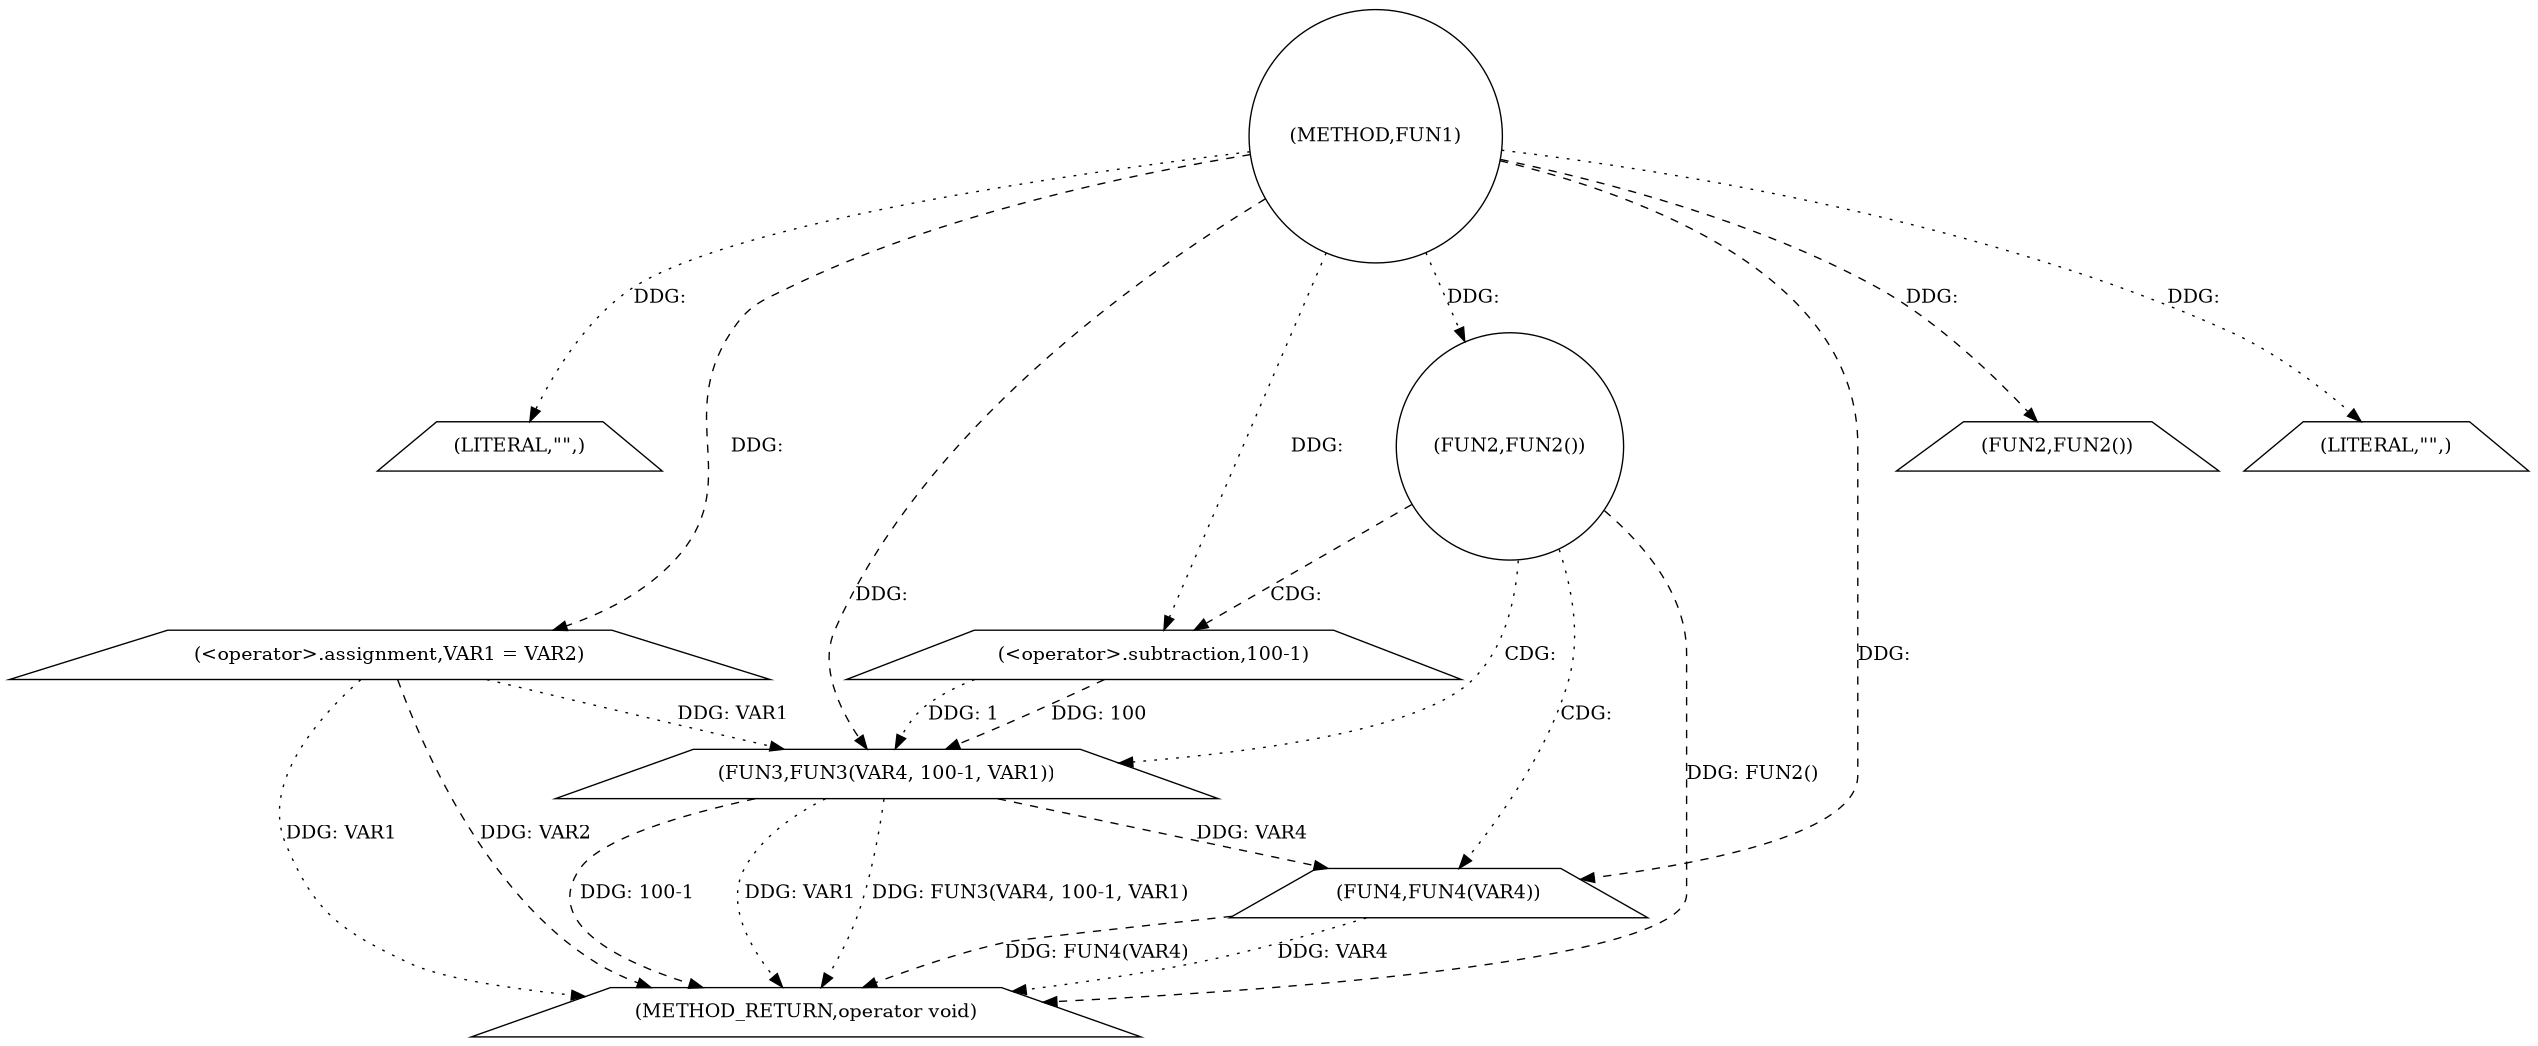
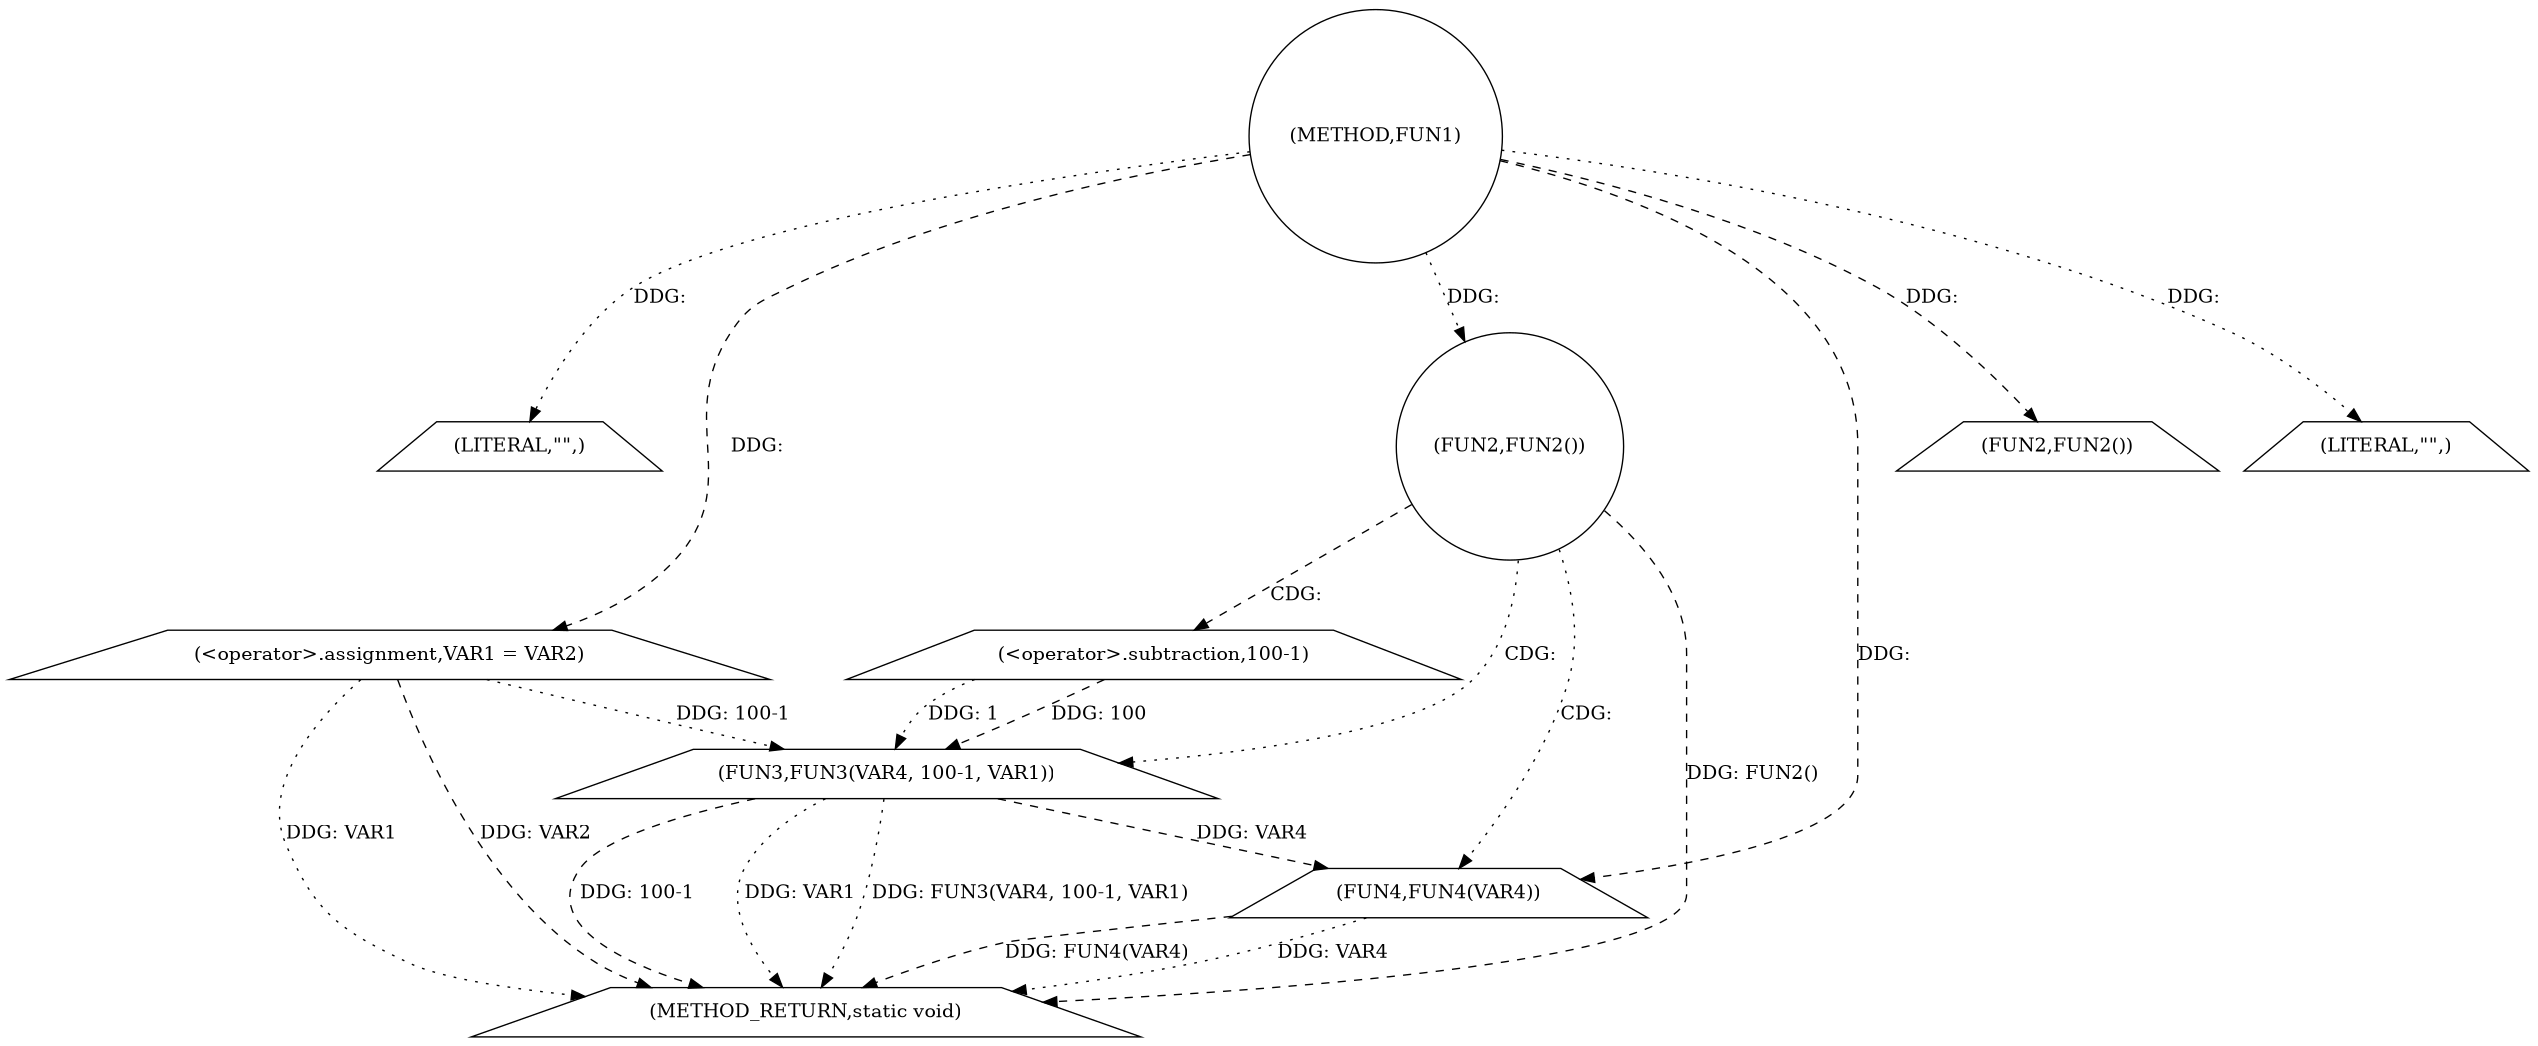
(978, 425) -> none
(1248, 435) -> none
(733, 714) -> (733, 714)
(806, 1012) -> (806, 1012)
